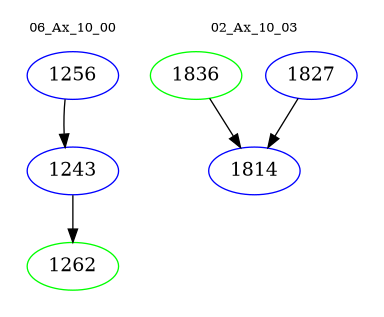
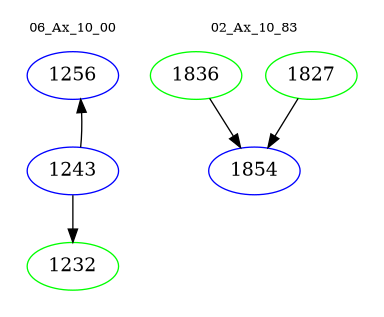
(254, 28) -> (254, 28)
(311, 76) -> (311, 76)
(64, 117) -> (82, 130)
(254, 171) -> (254, 171)
(73, 266) -> (73, 266)
